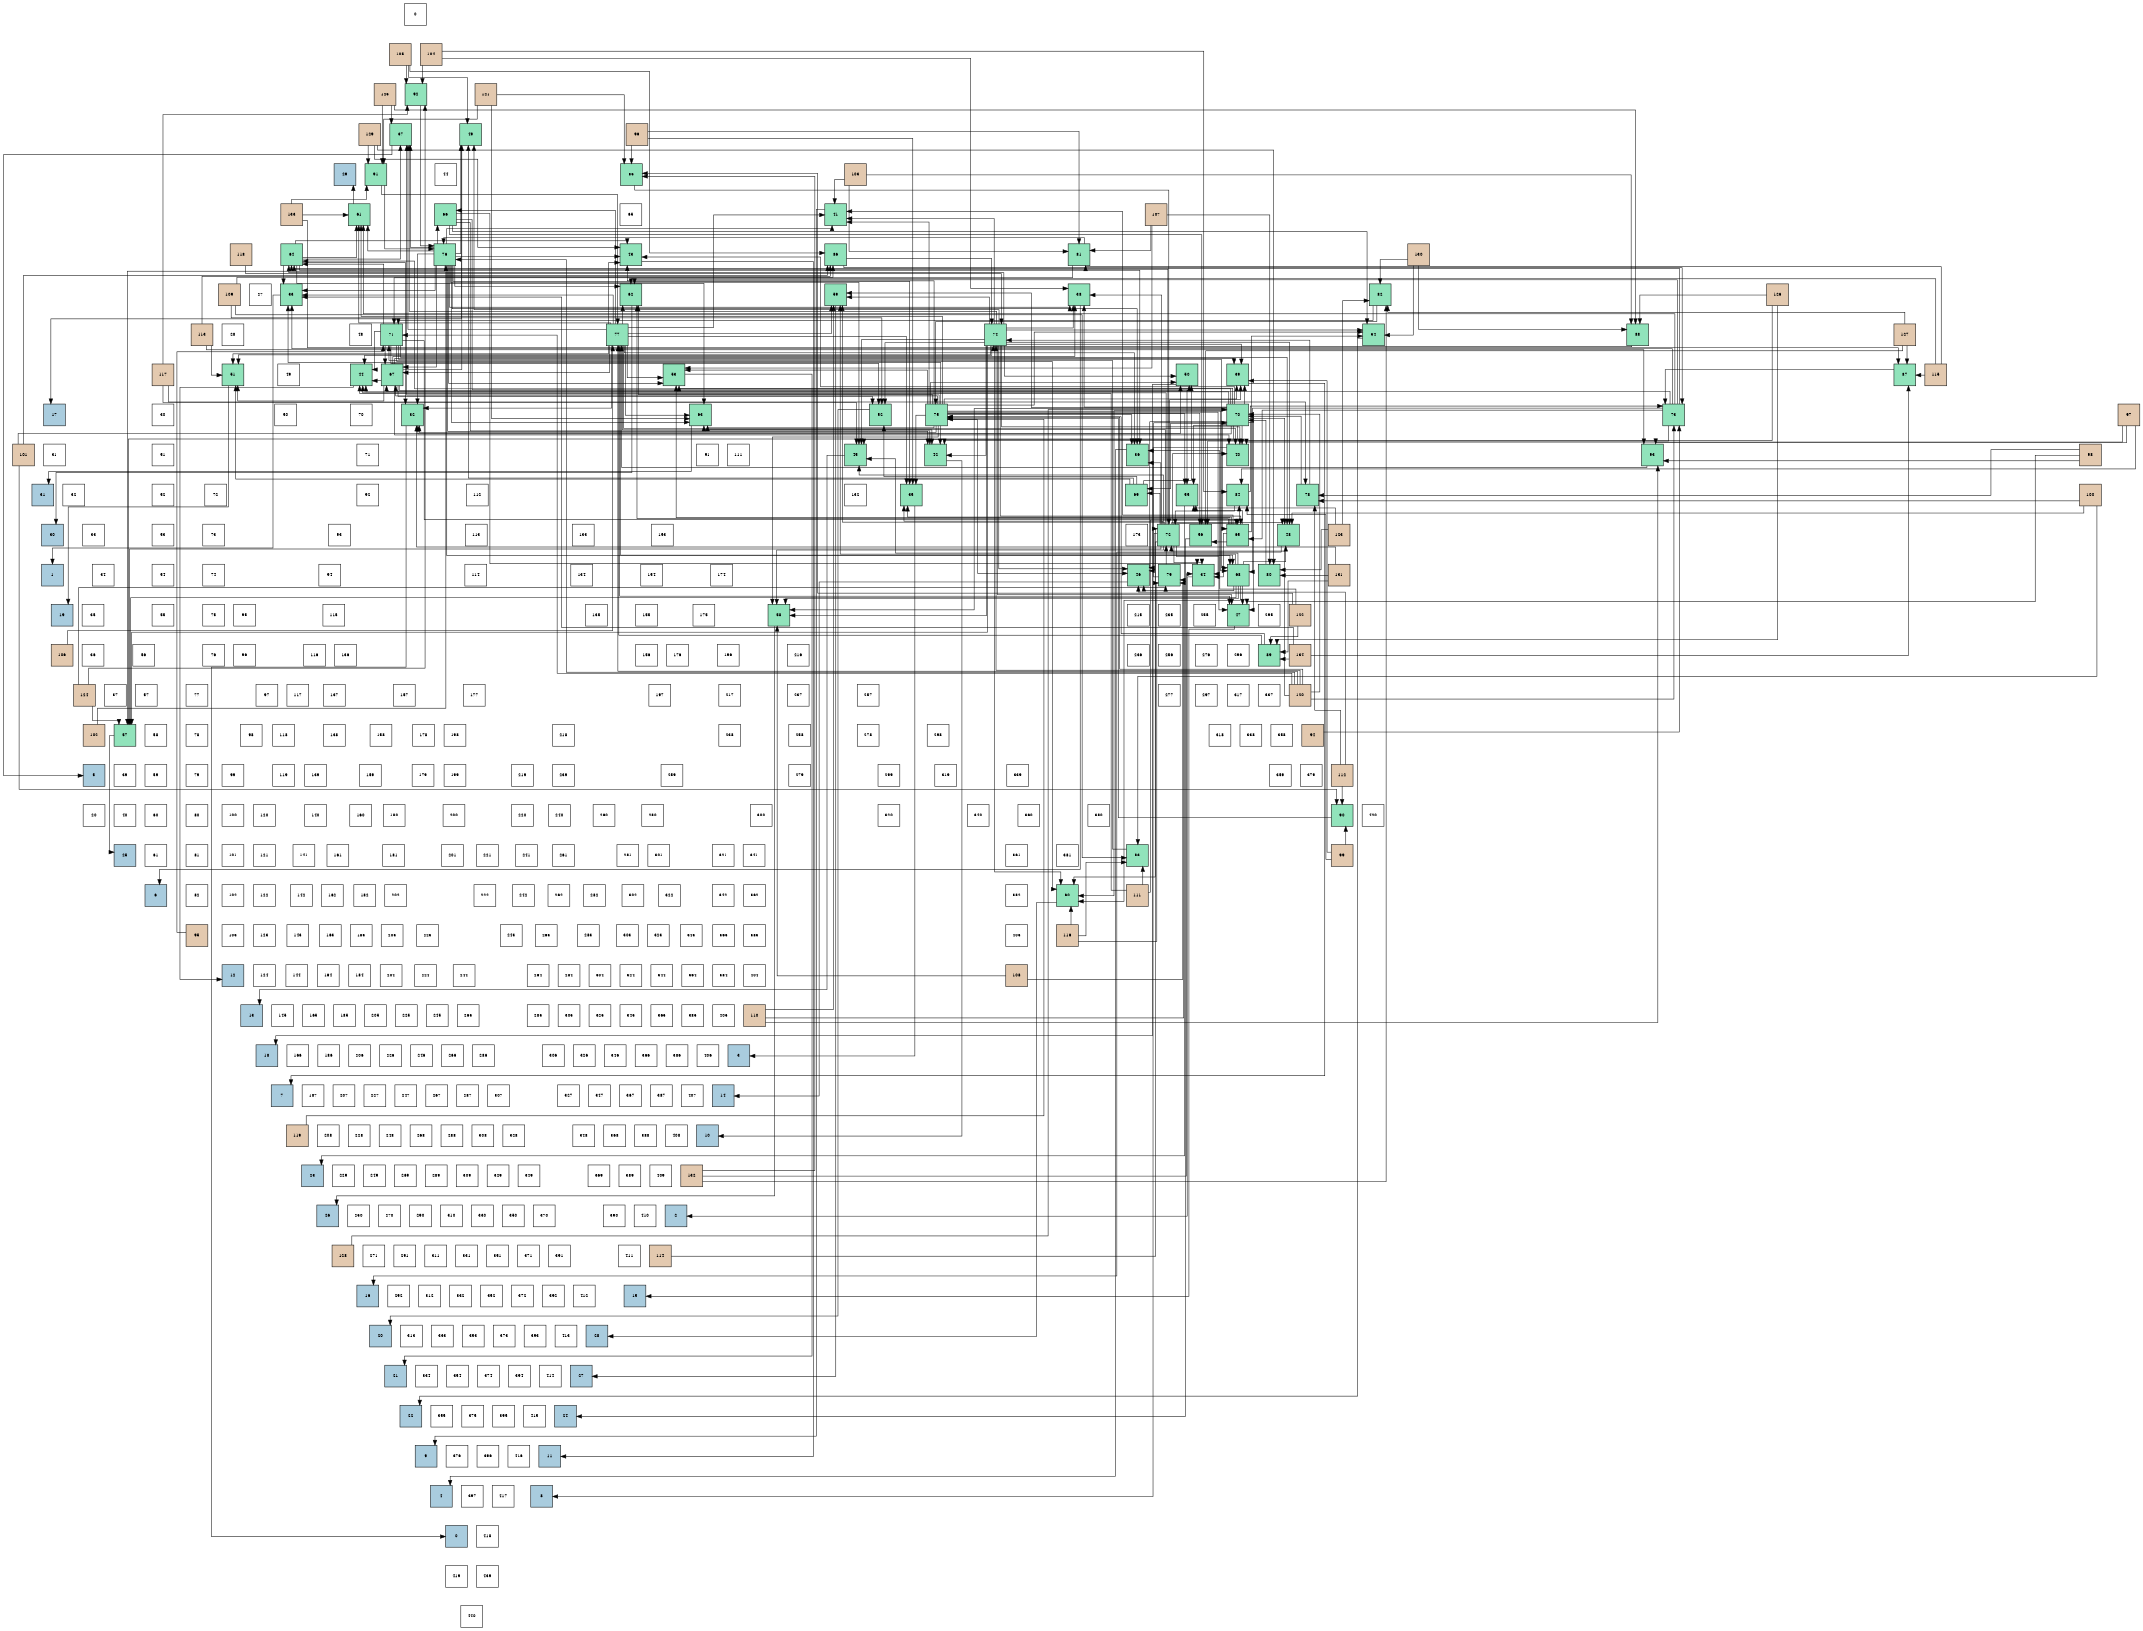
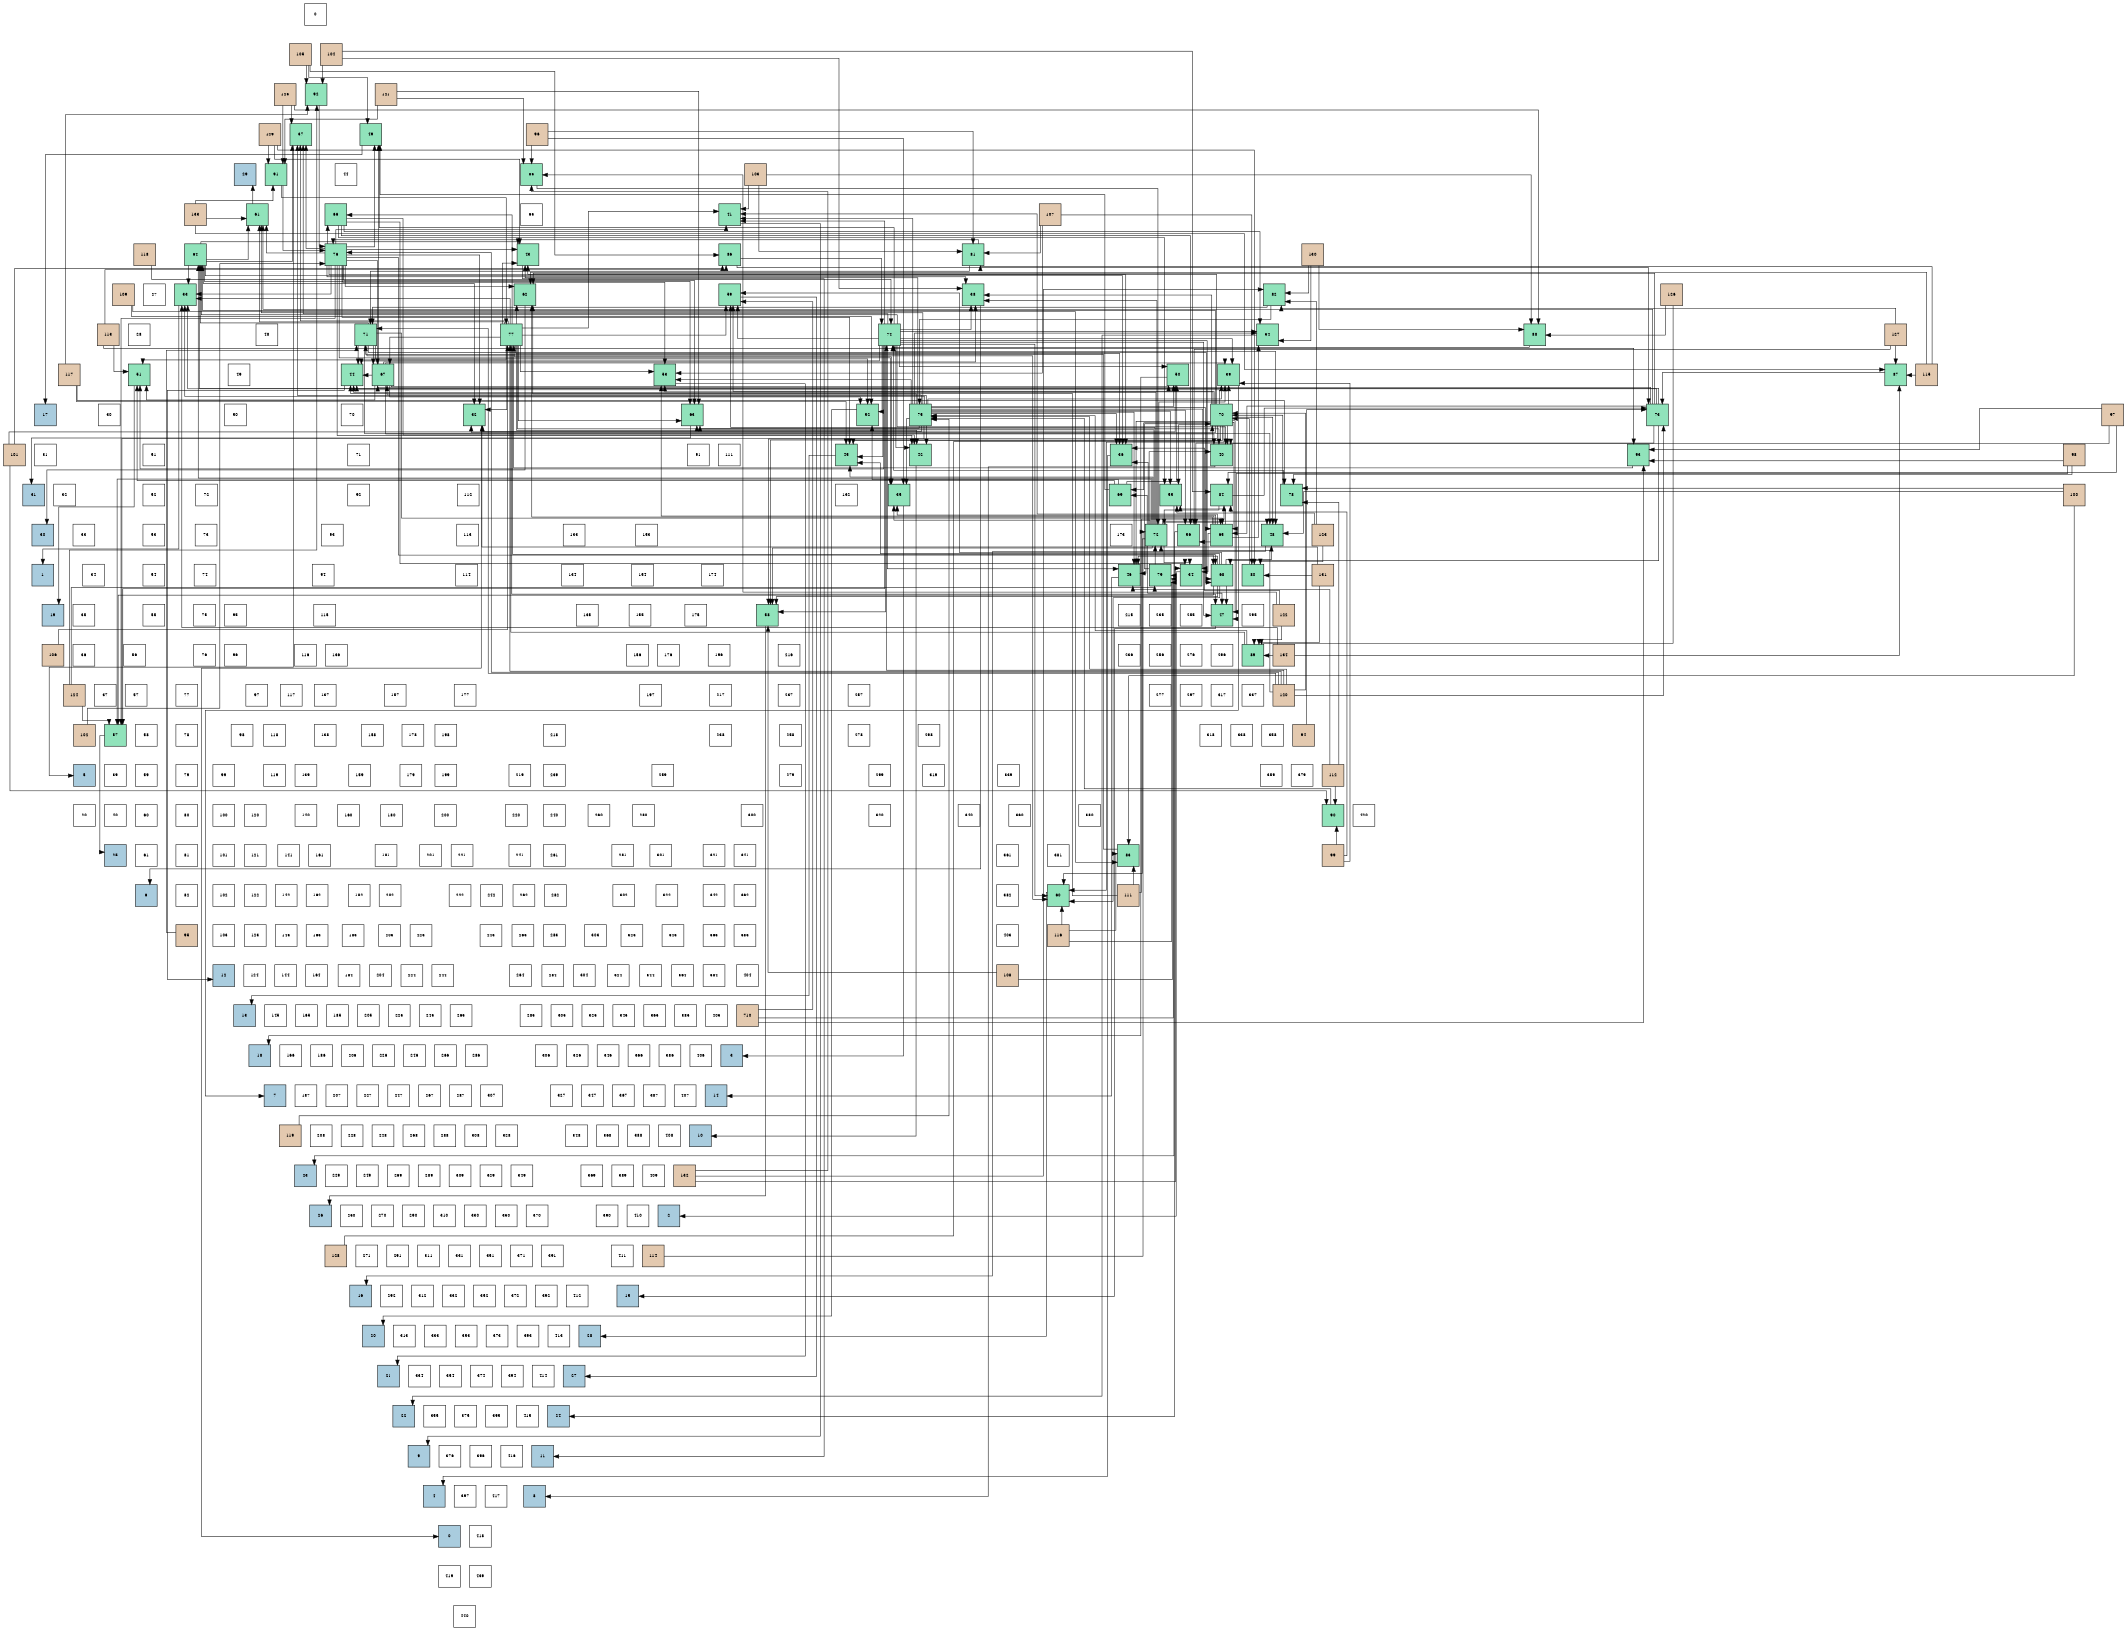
(535, 277) -> none
(1426, 441) -> none
(755, 1016) -> (747, 1016)
